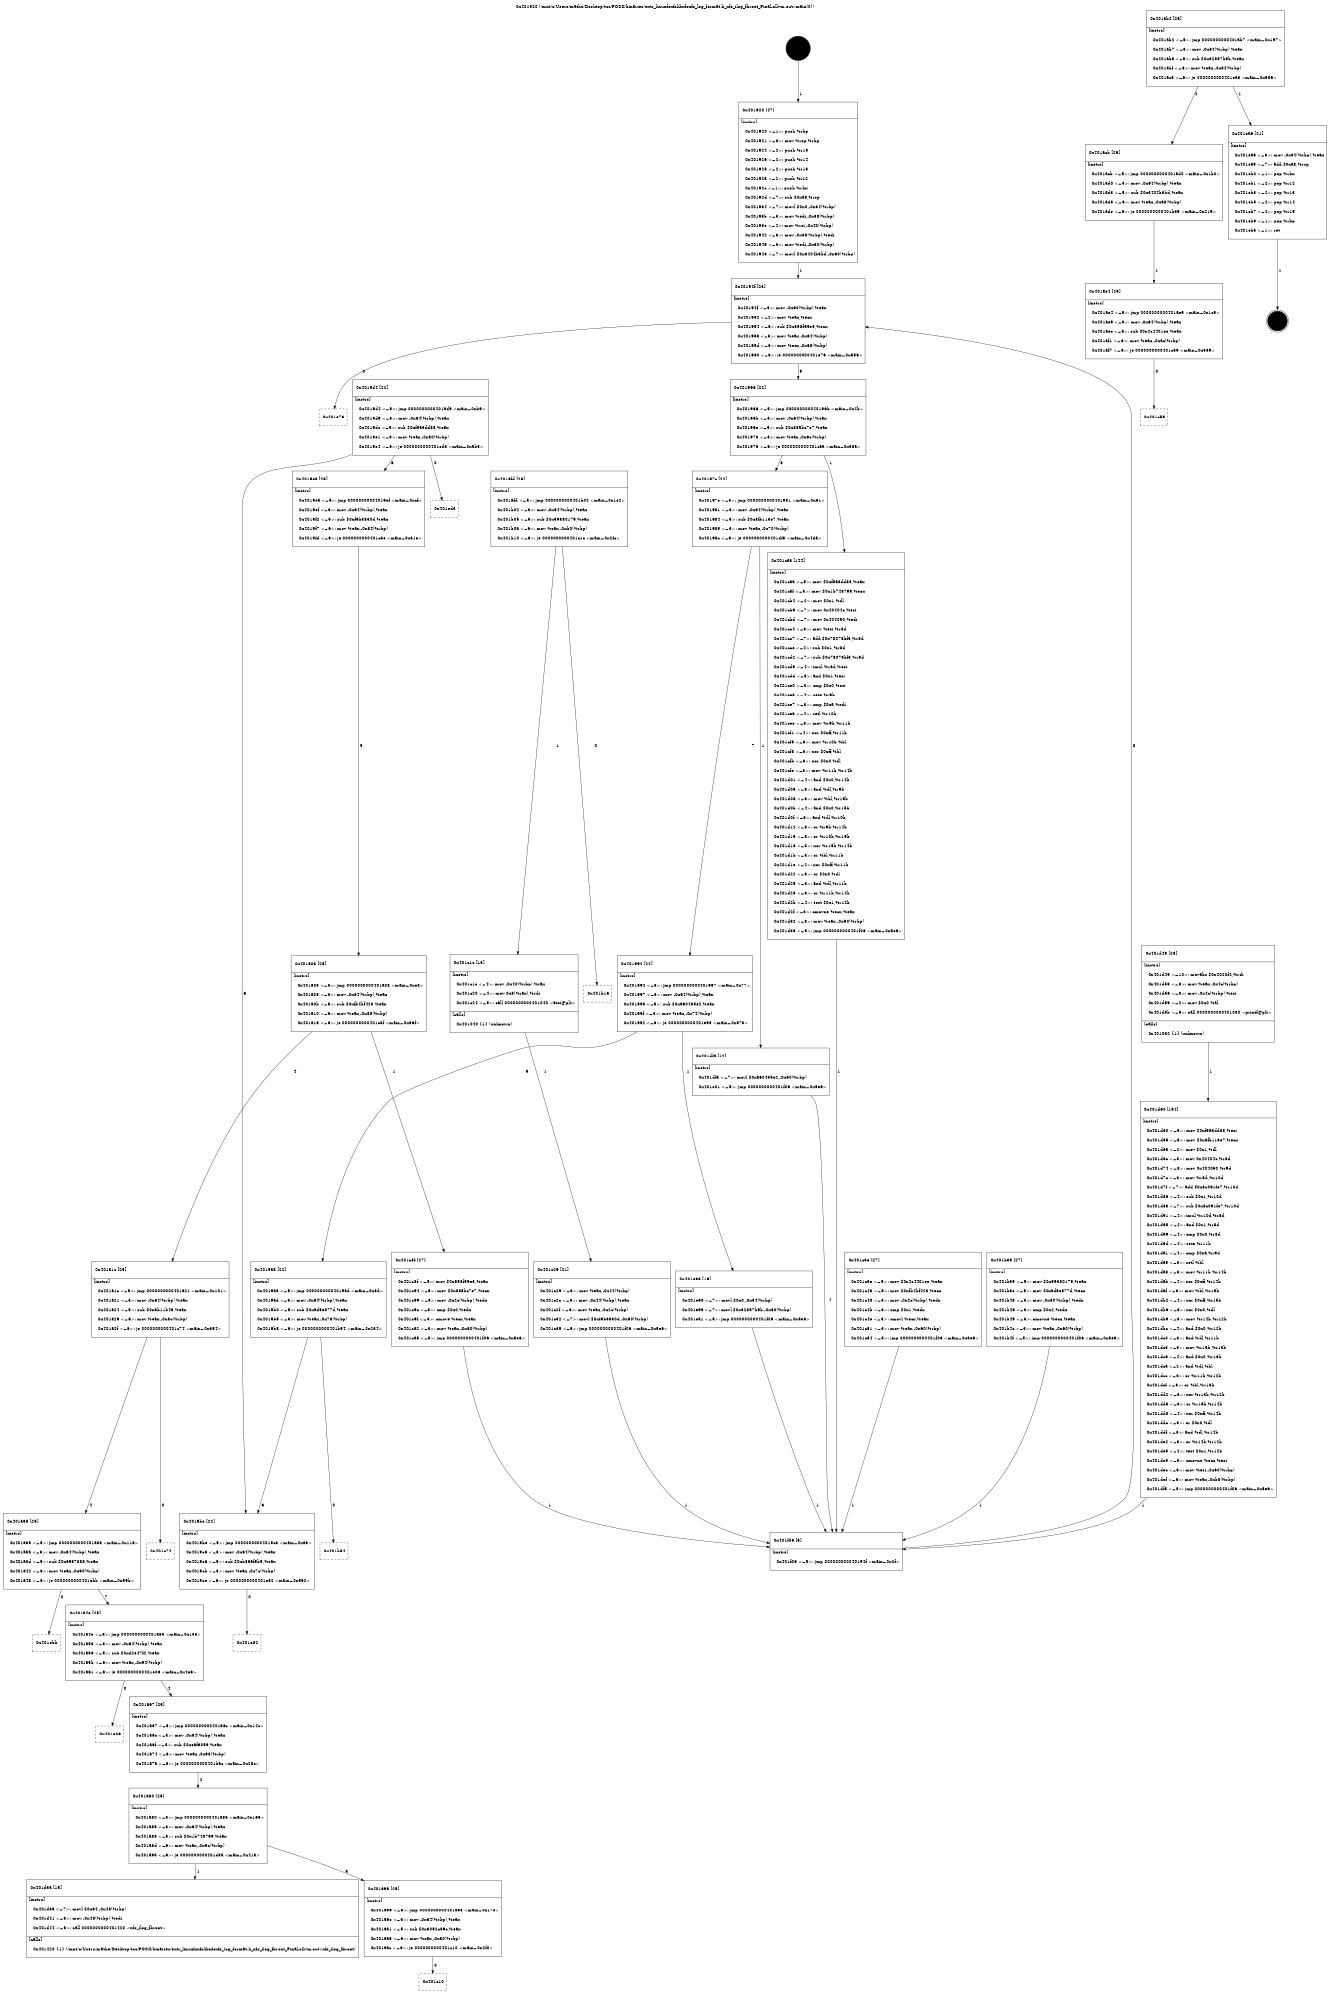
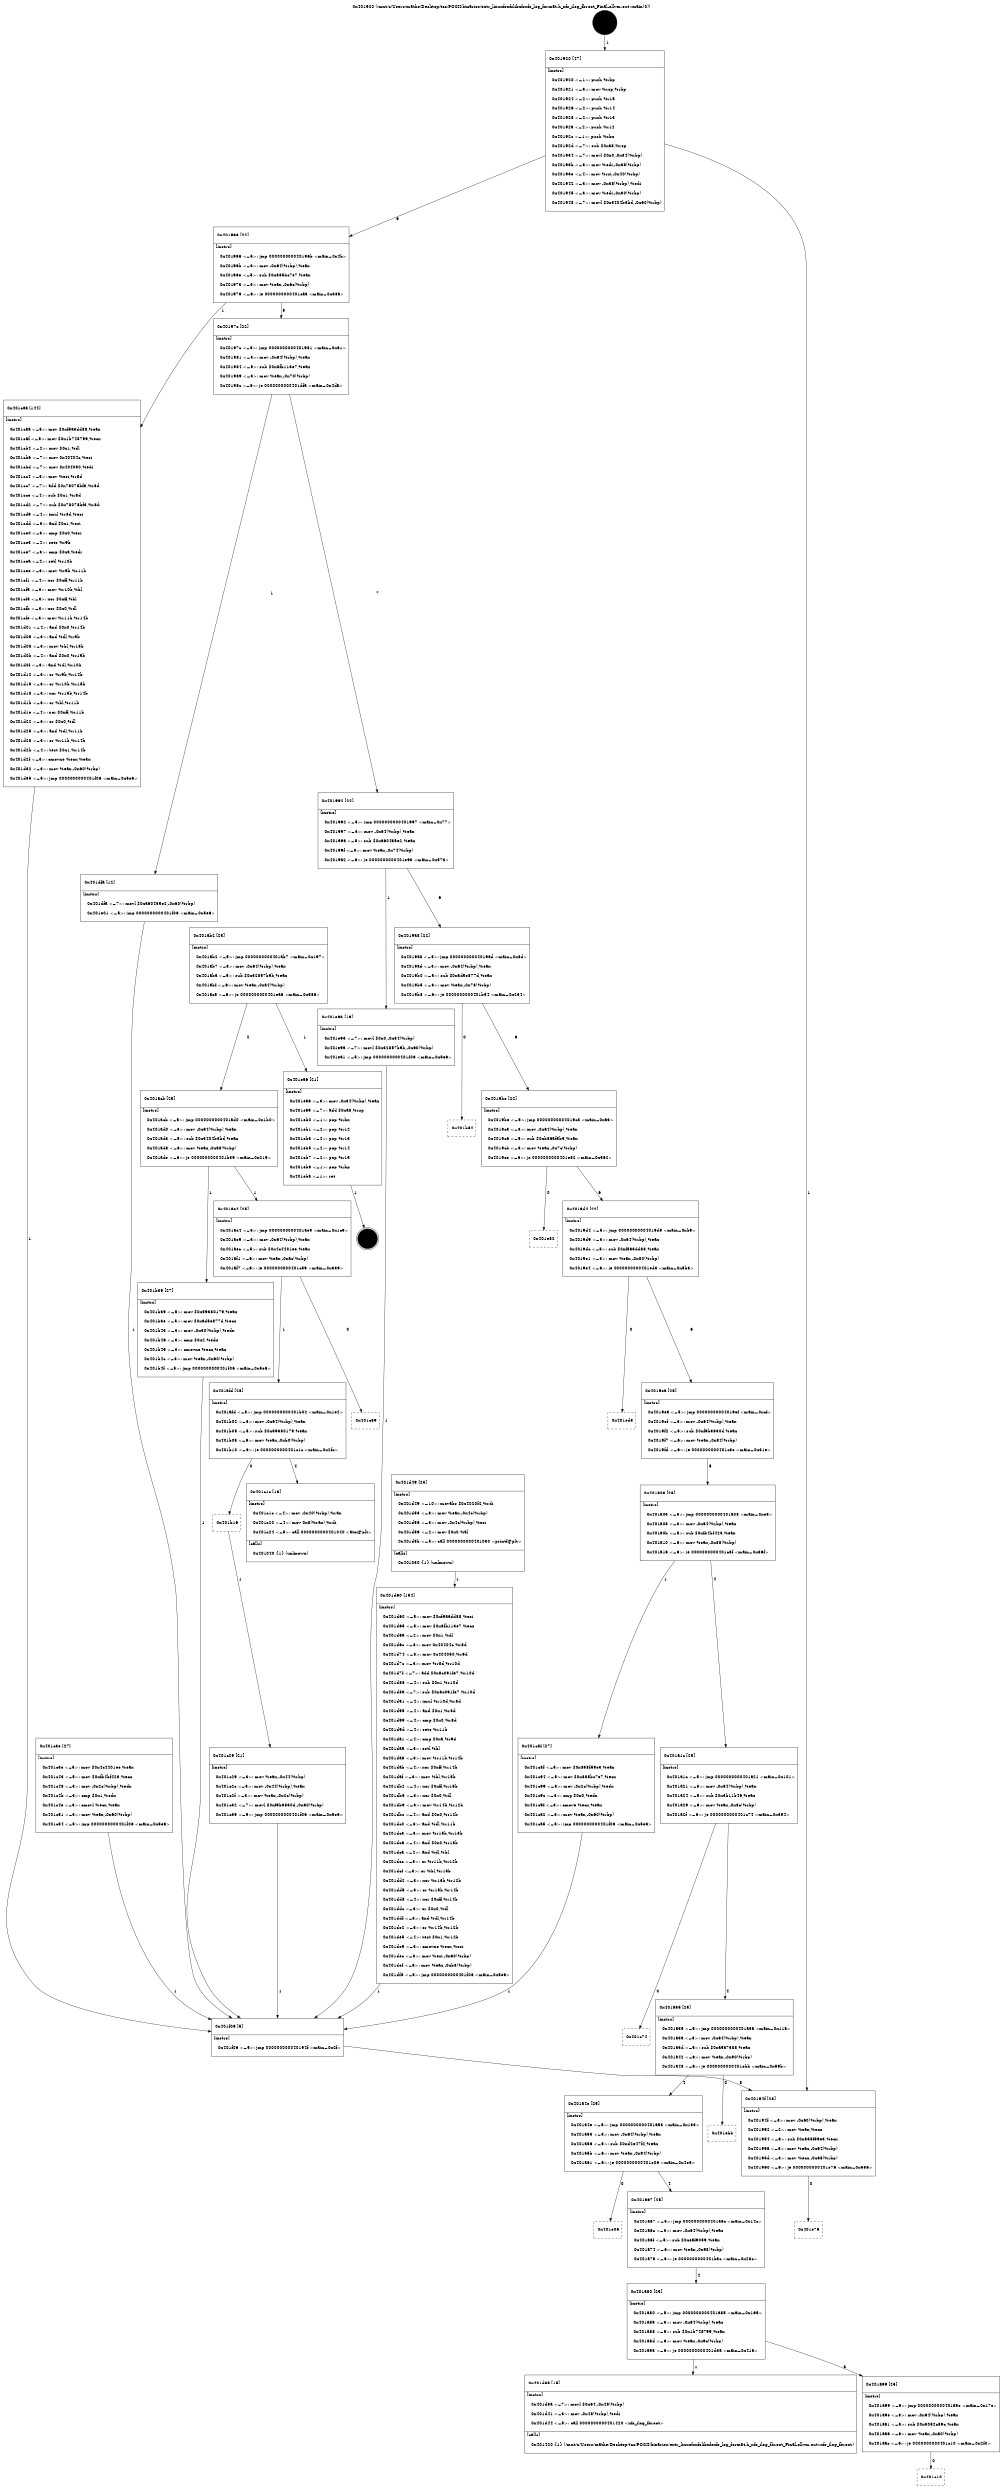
(798, 370) -> (449, 195)
(557, 746) -> (295, 1466)
(242, 942) -> (589, 1182)
(558, 1146) -> (249, 1638)
none -> (208, 1223)
none -> (280, 1328)
(106, 1597) -> (684, 2083)
